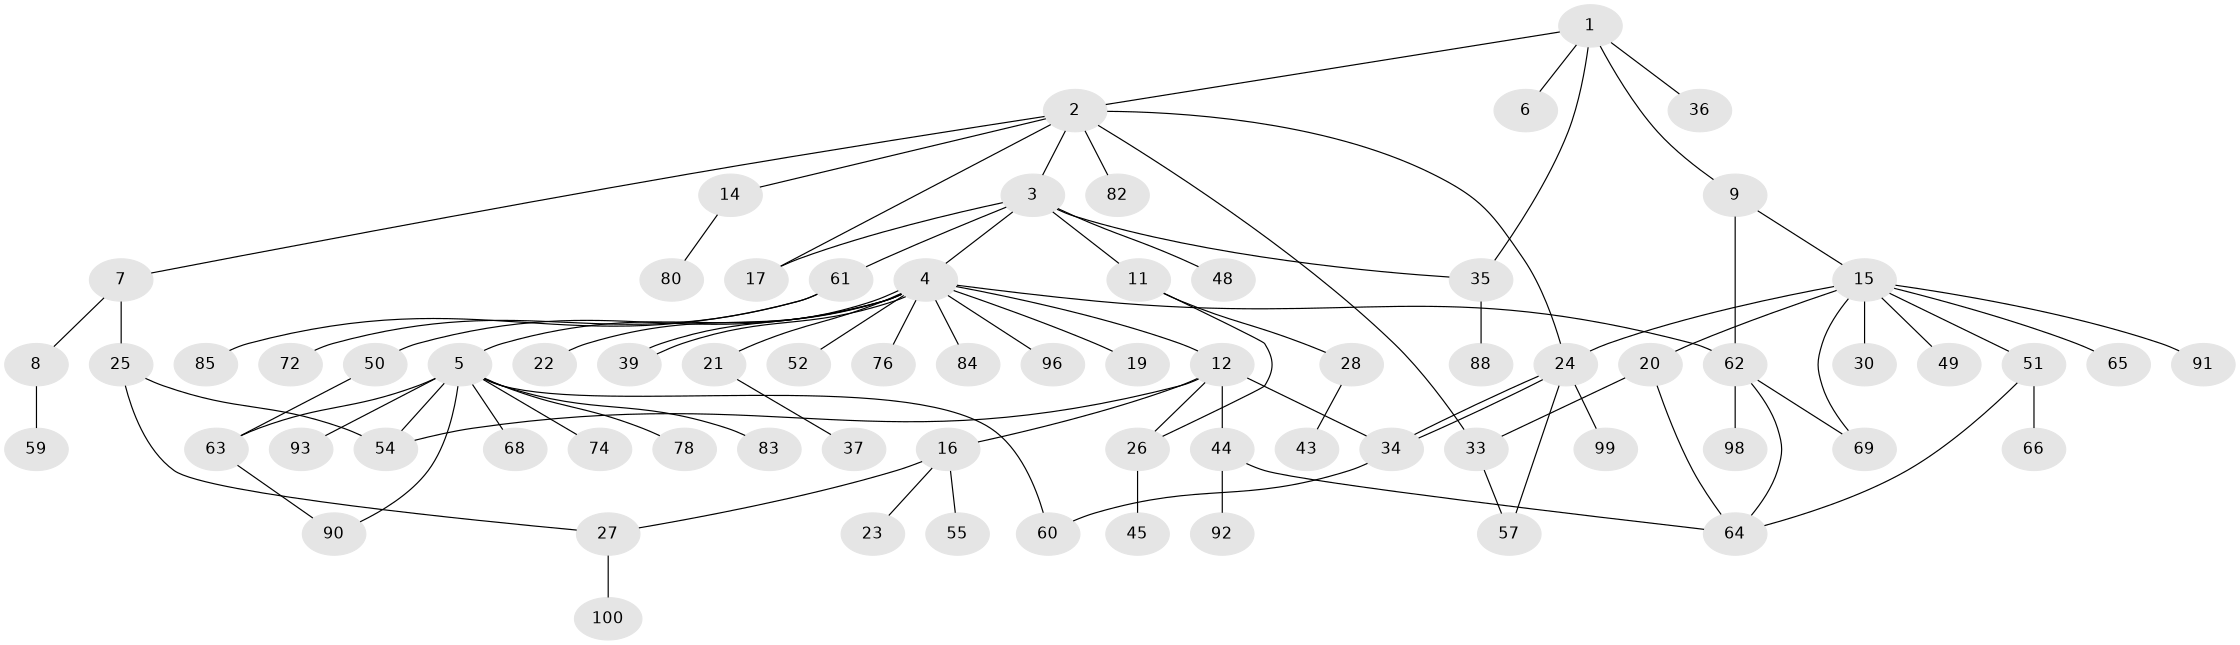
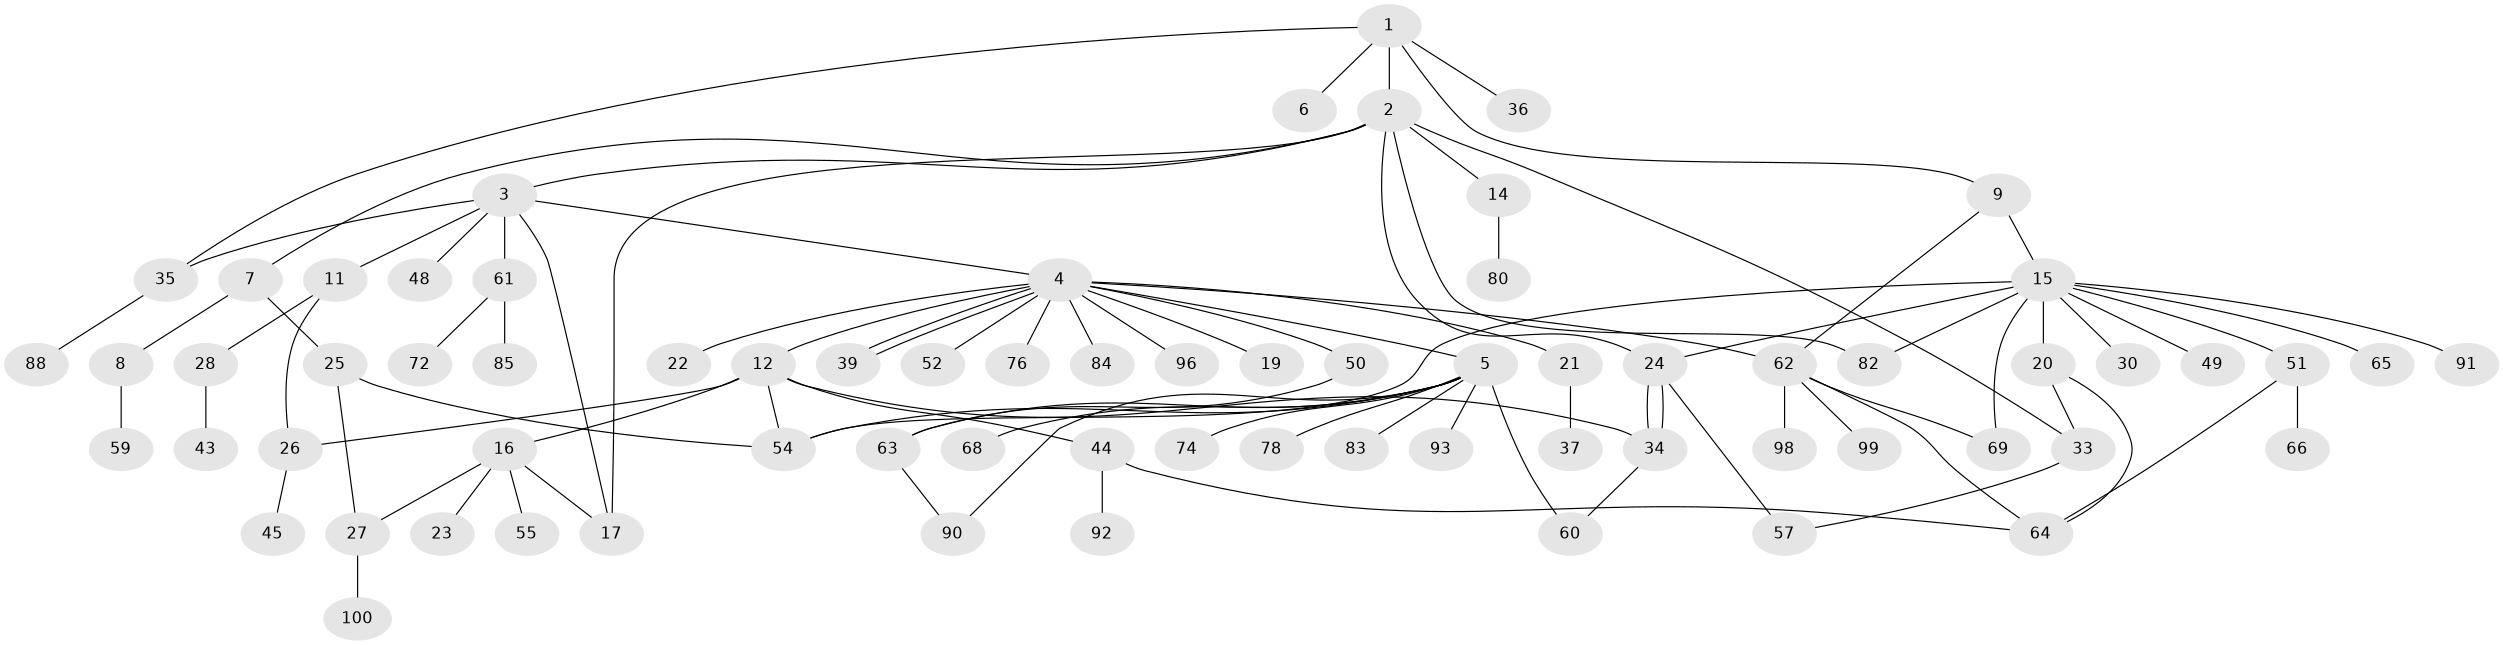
none -> (1956, 322)
none -> (1415, 373)
(1586, 407) -> (1827, 407)
none -> (558, 492)
